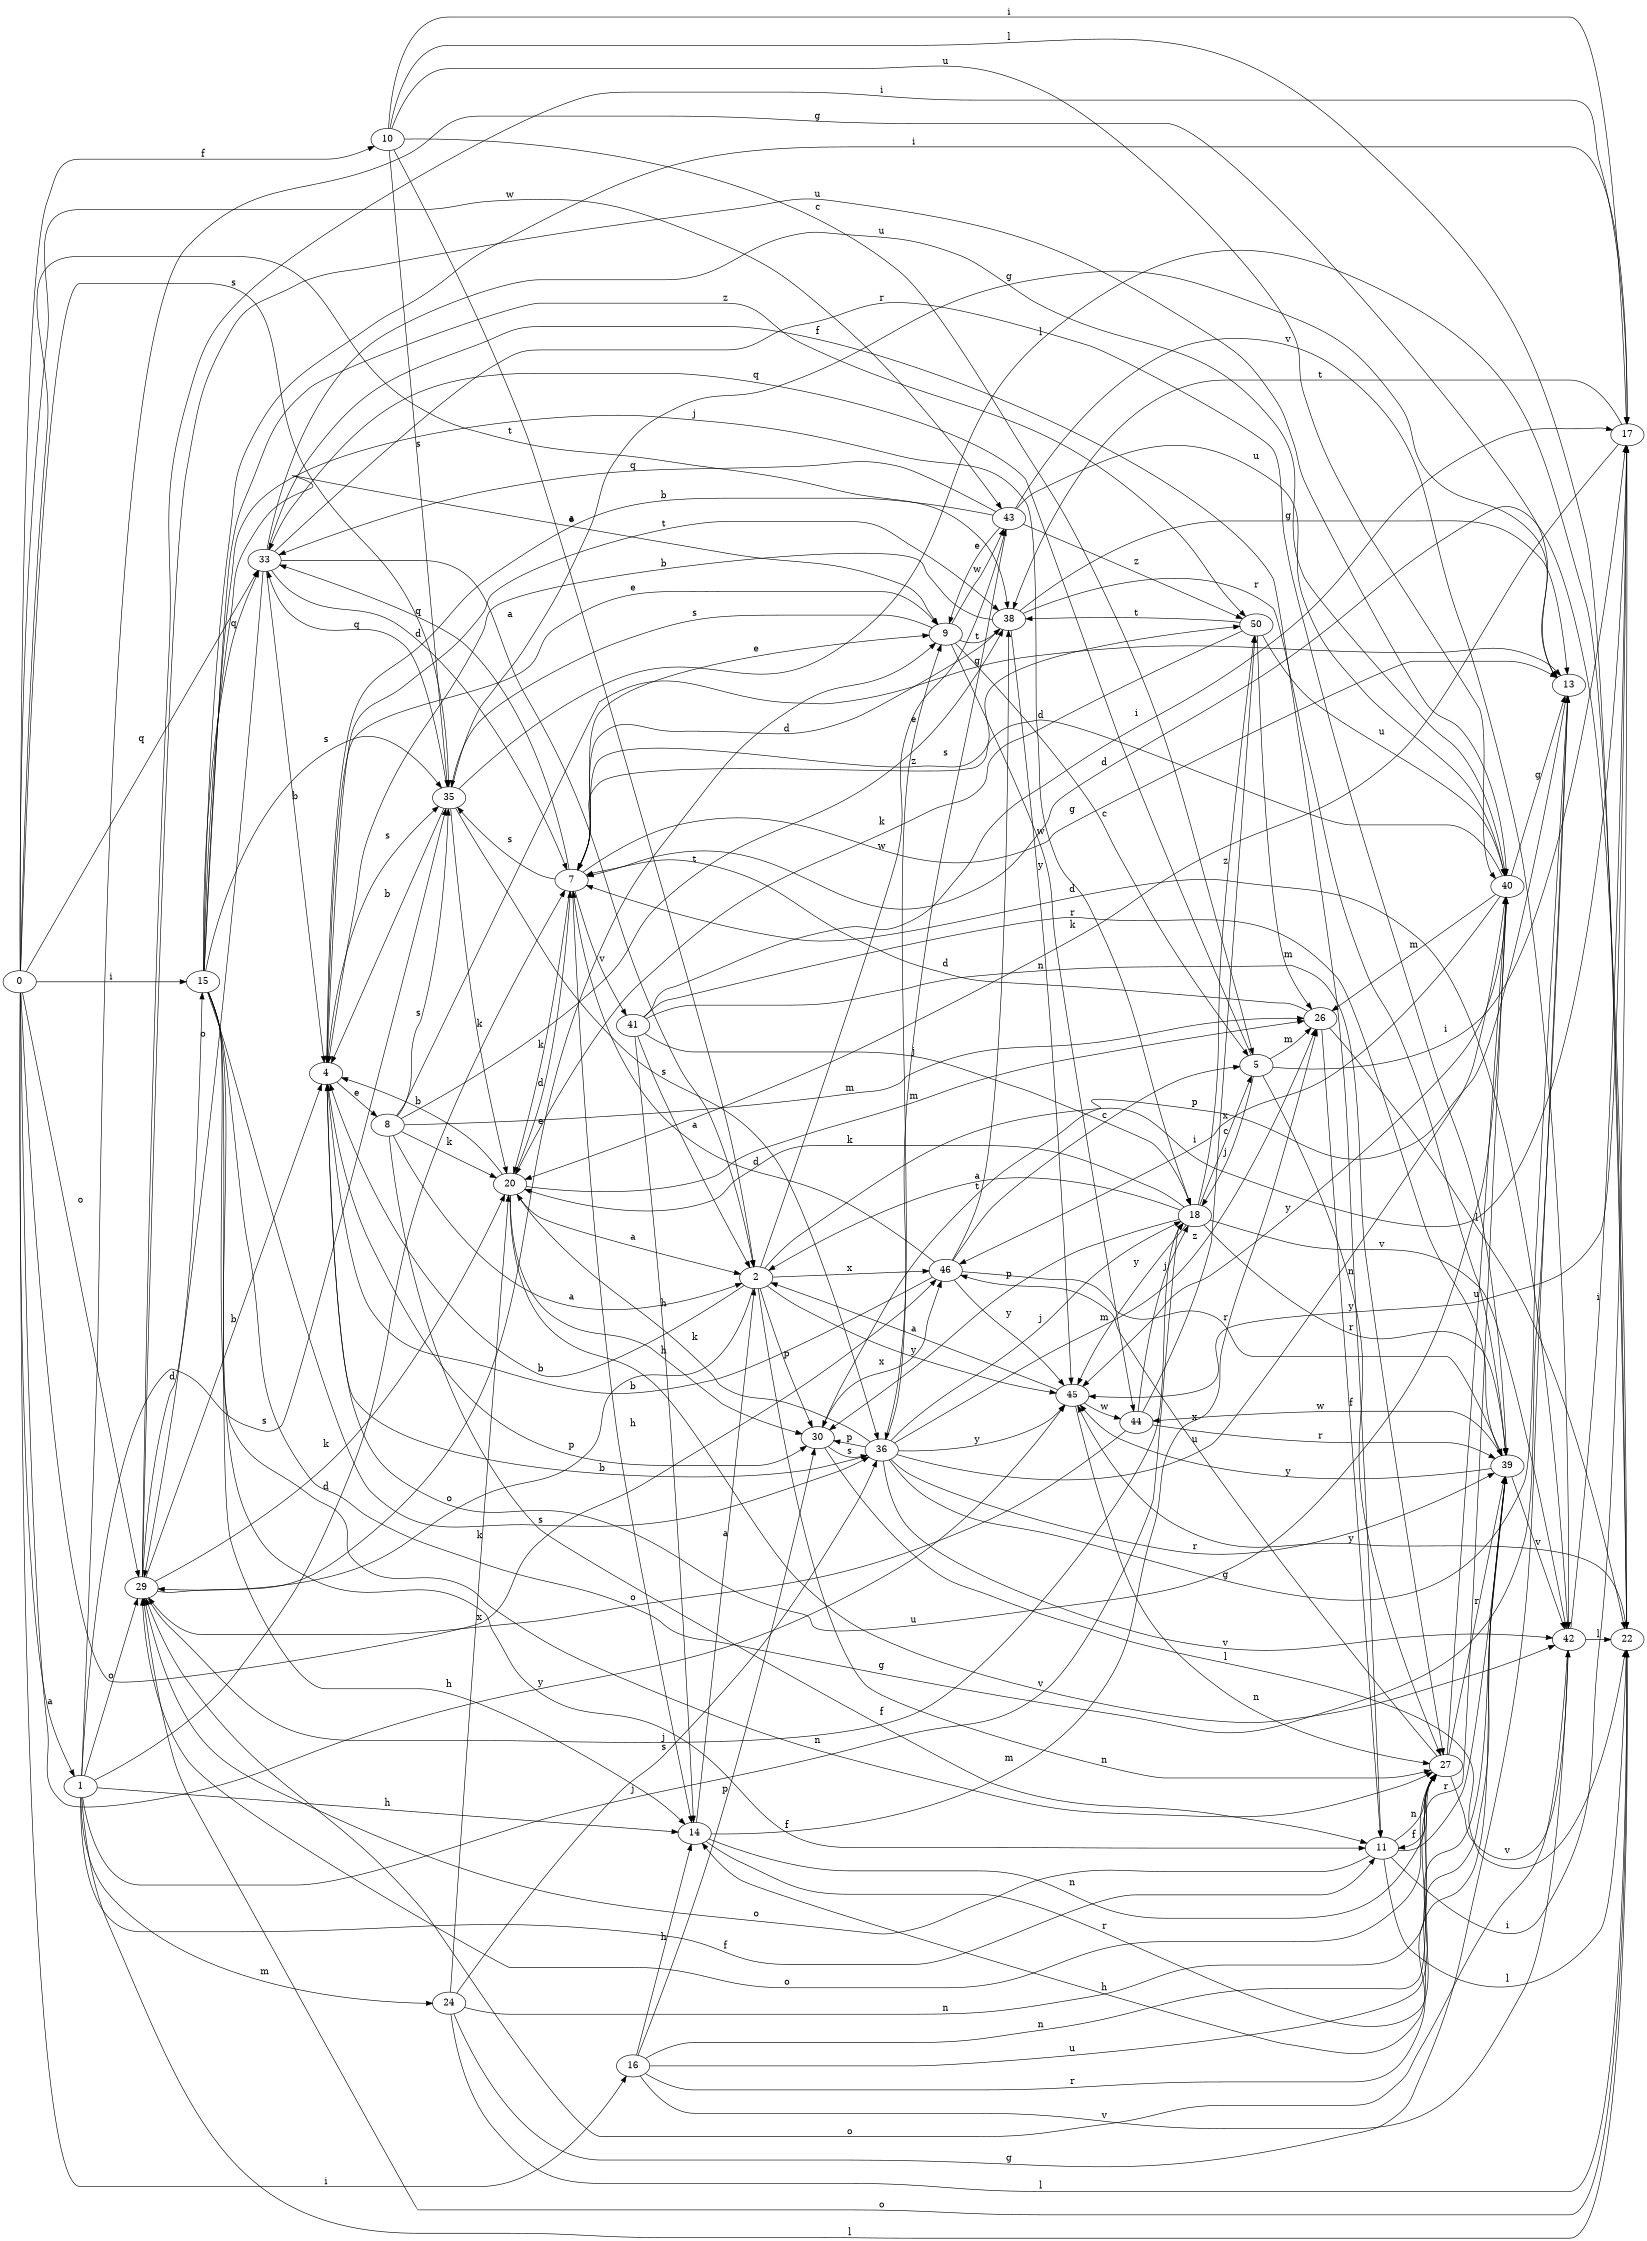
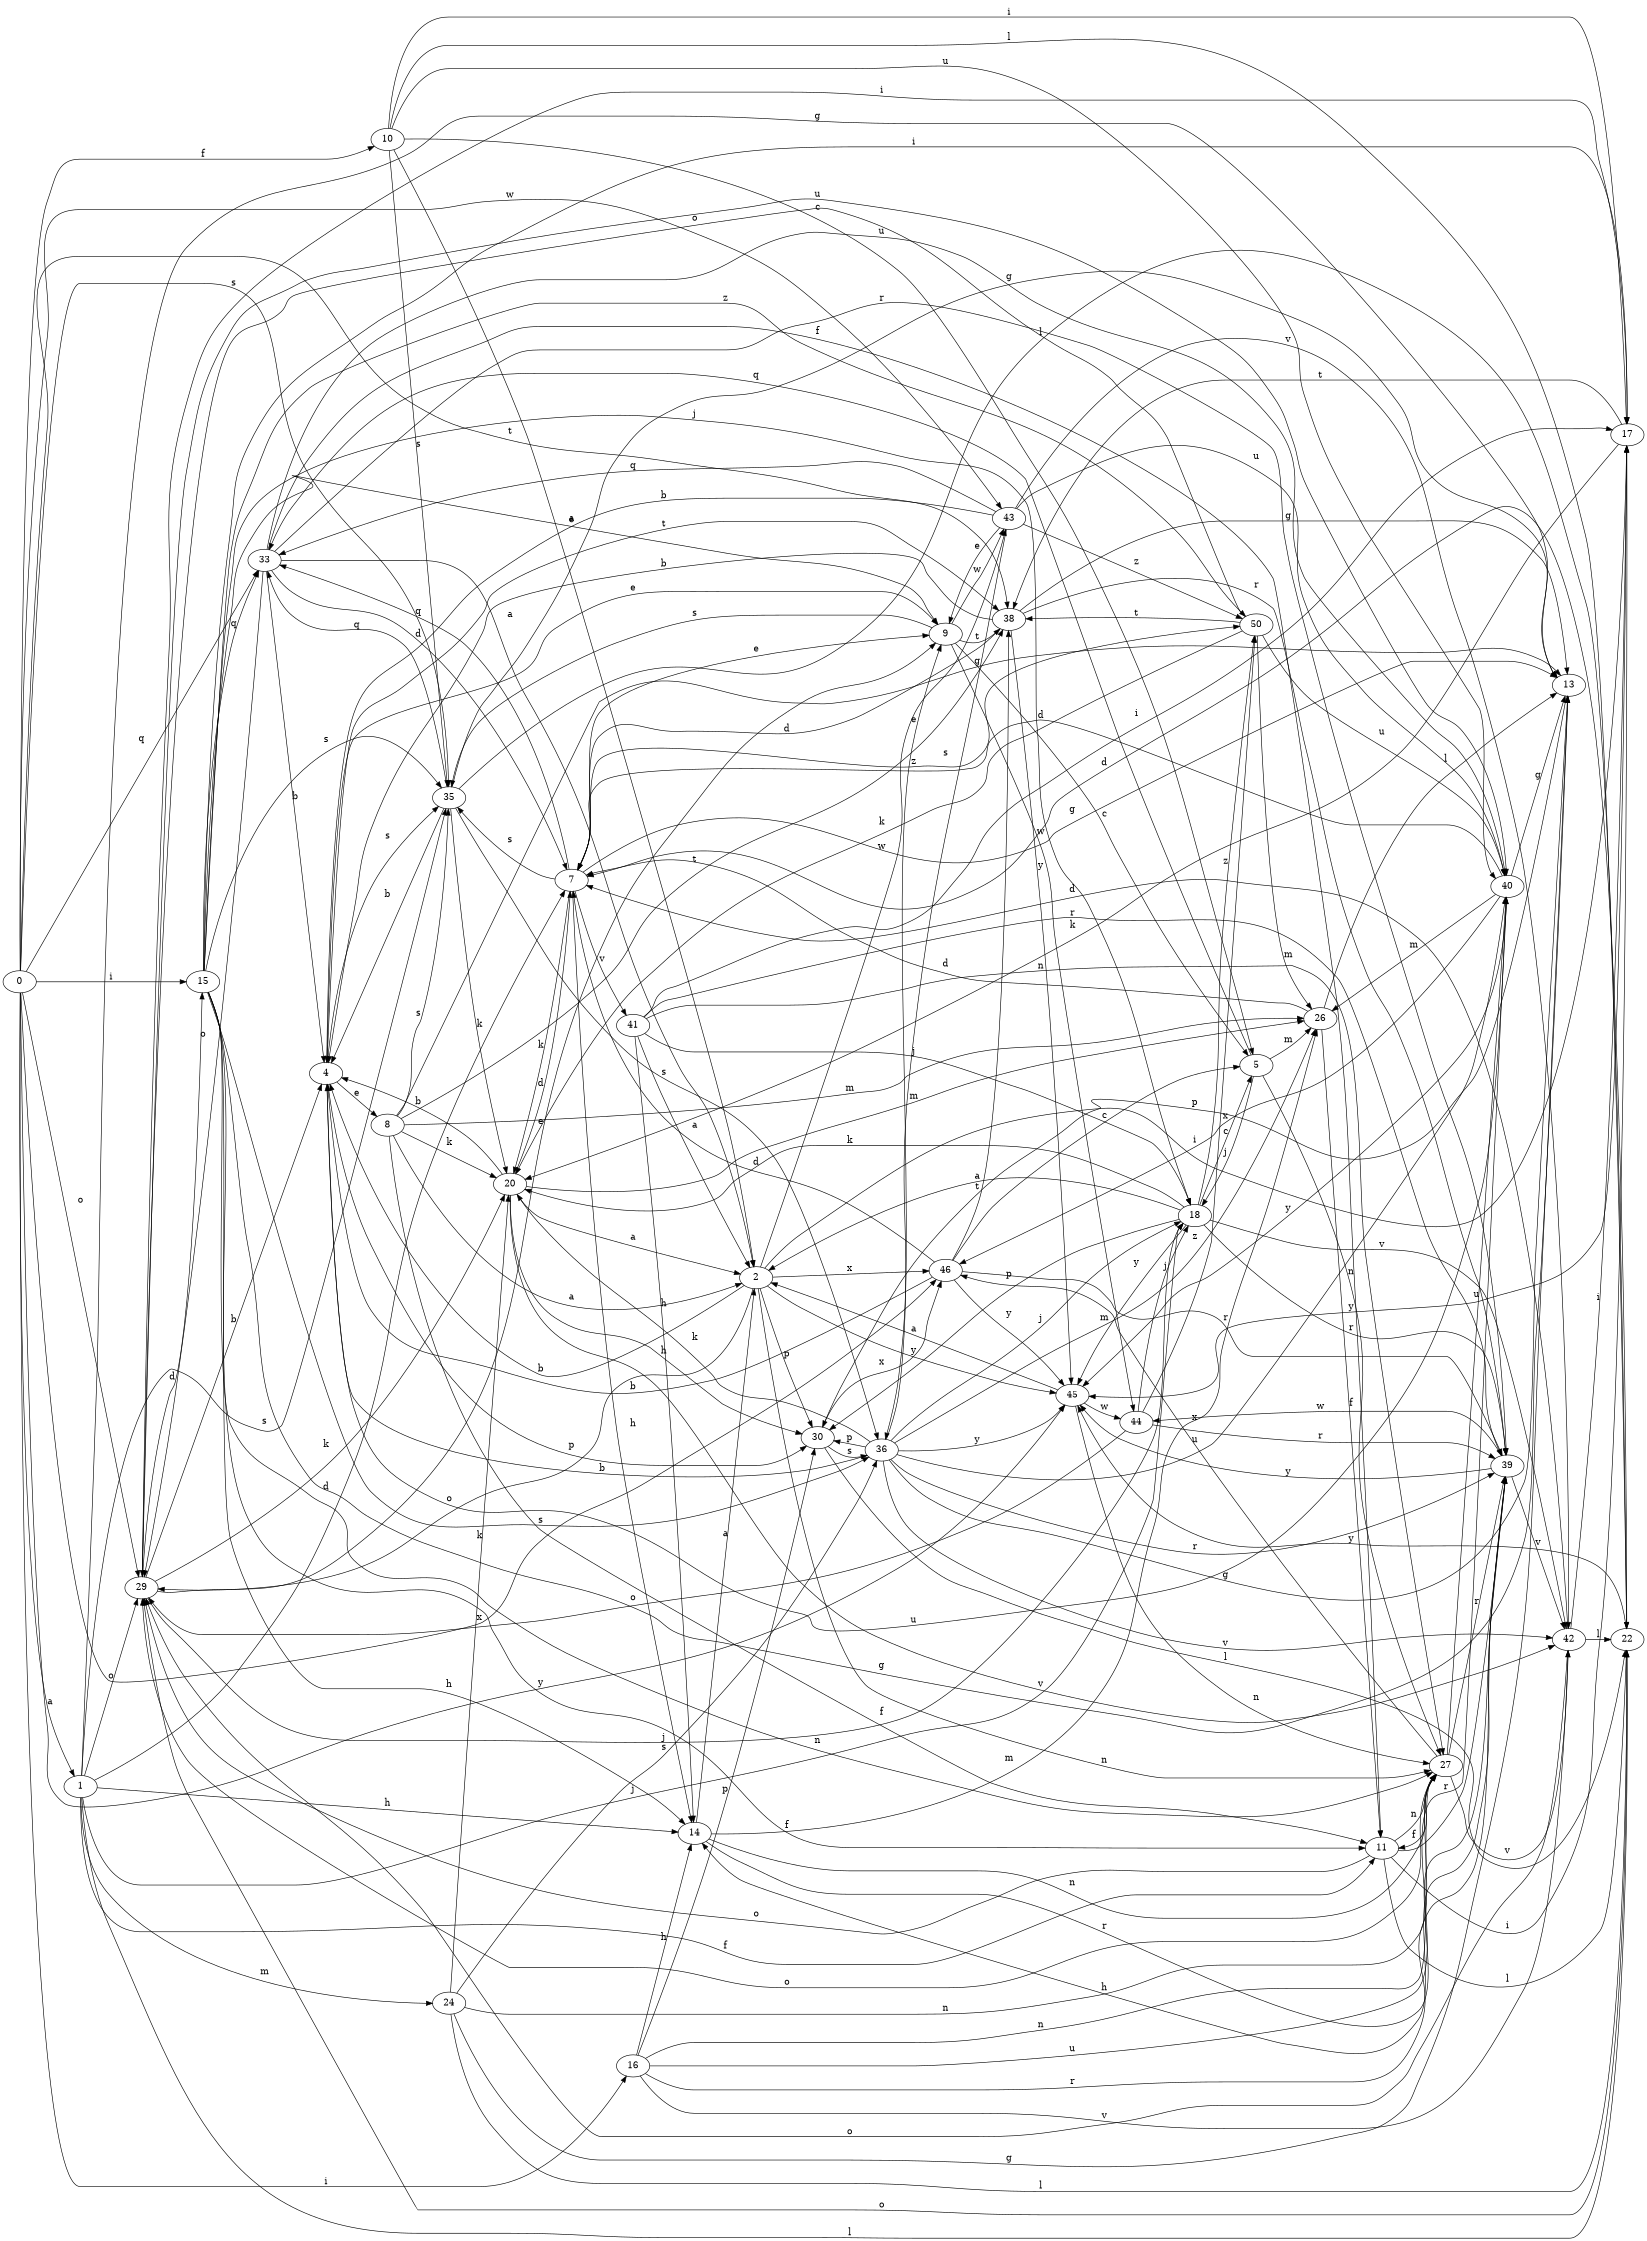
none -> (231, 343)
(1555, 850) -> none
(1523, 1302) -> (1398, 835)
